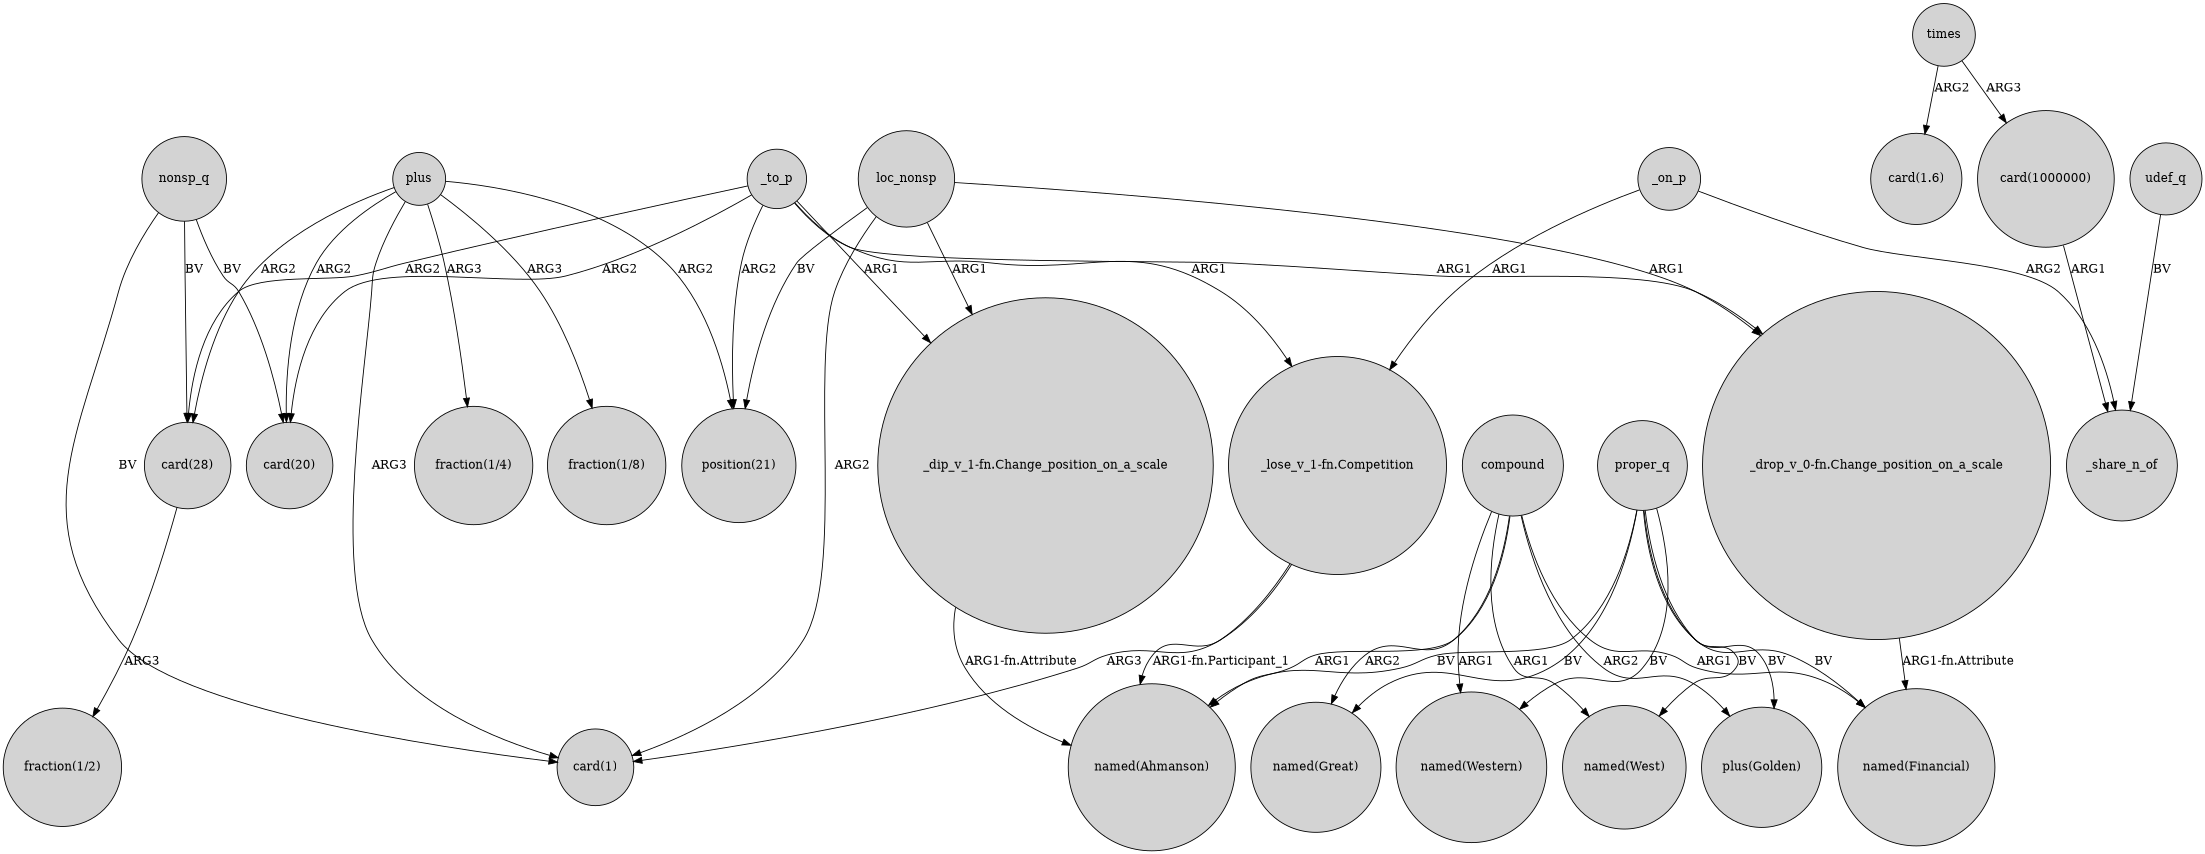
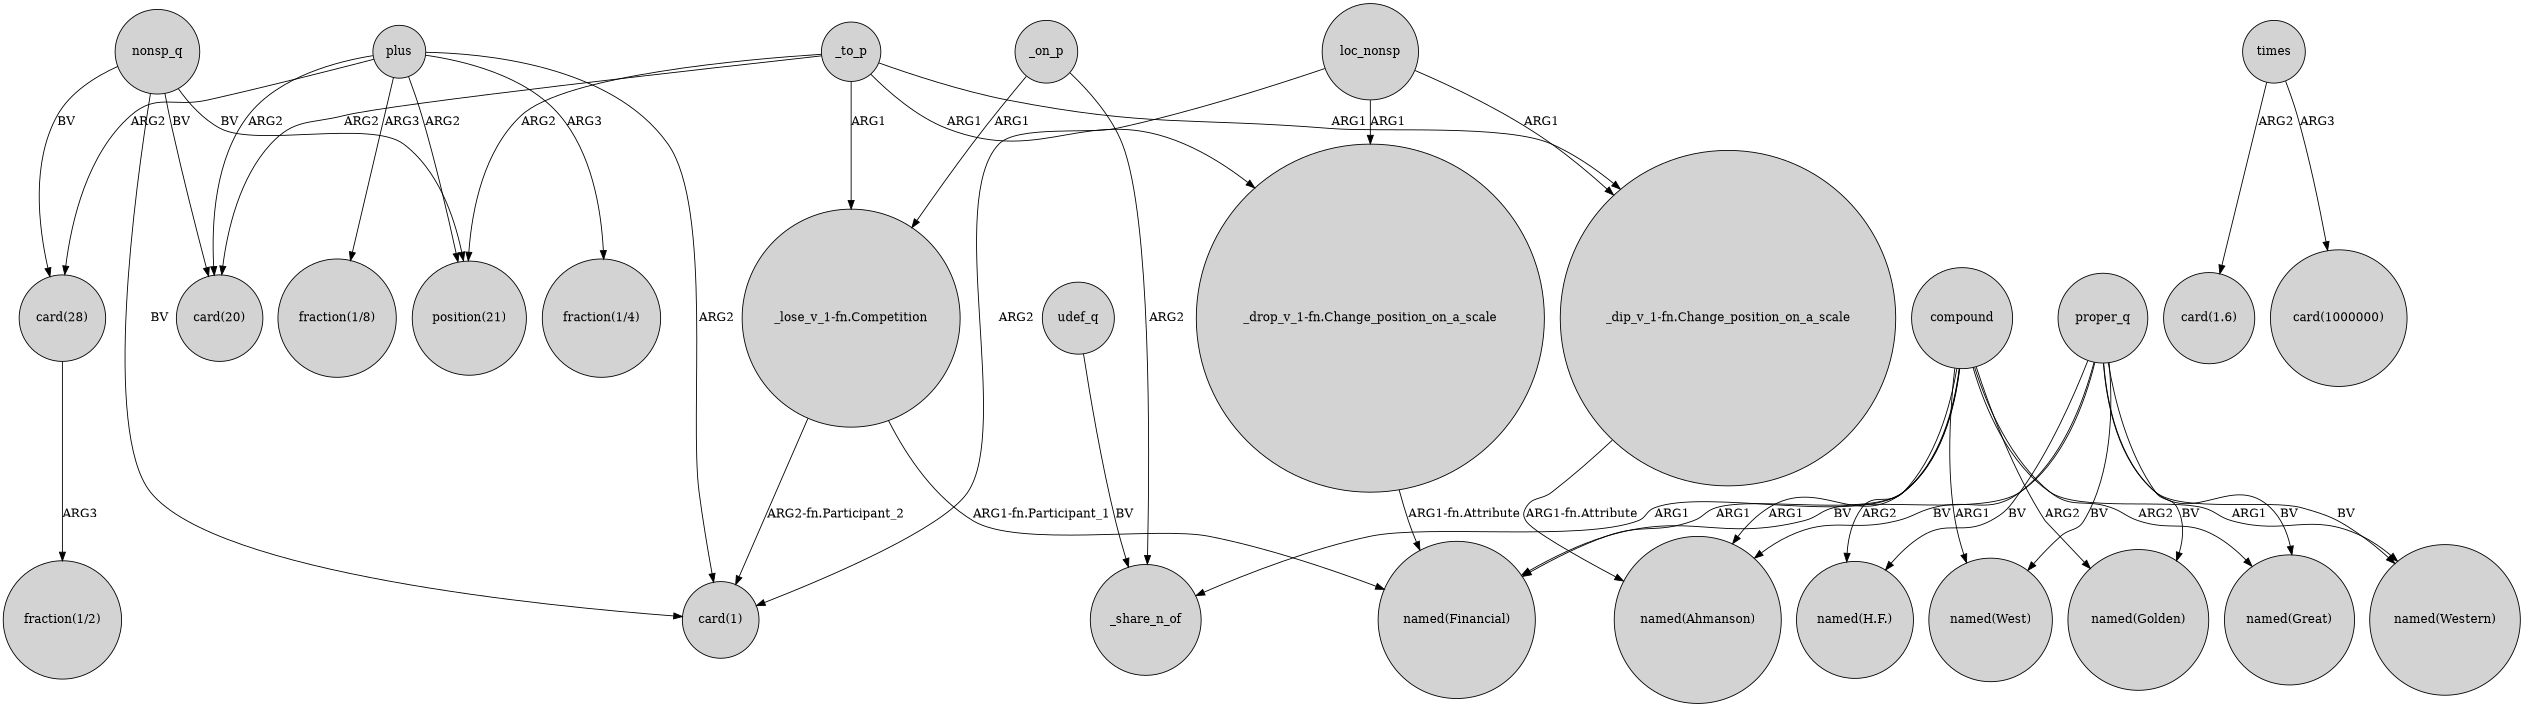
(428, 258) -> none
(782, 288) -> (346, 133)
(2079, 305) -> (1622, 525)
(389, 466) -> (717, 318)
(1877, 466) -> (1370, 318)
none -> (1855, 620)
(1191, 646) -> (1111, 534)
(1125, 662) -> (836, 514)
(1762, 767) -> (2138, 620)
